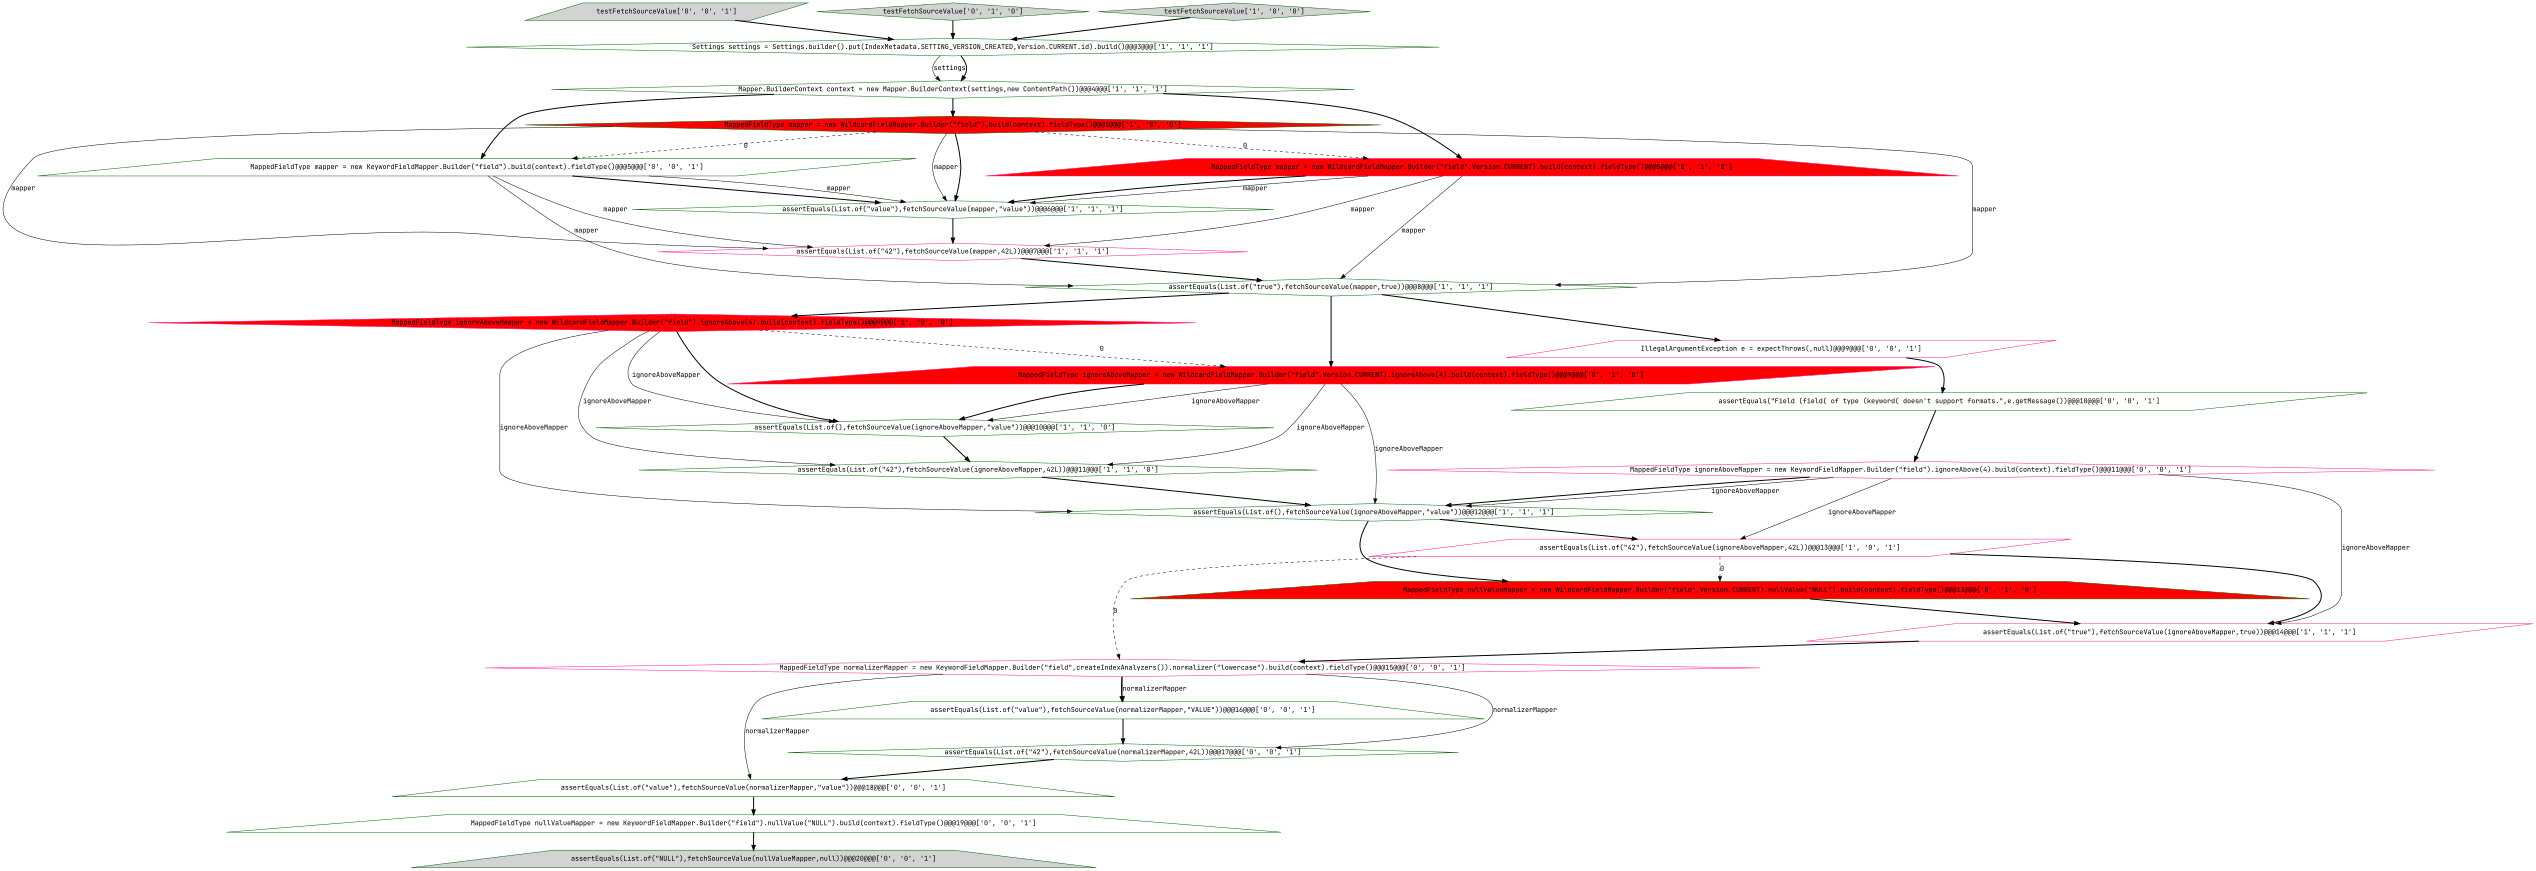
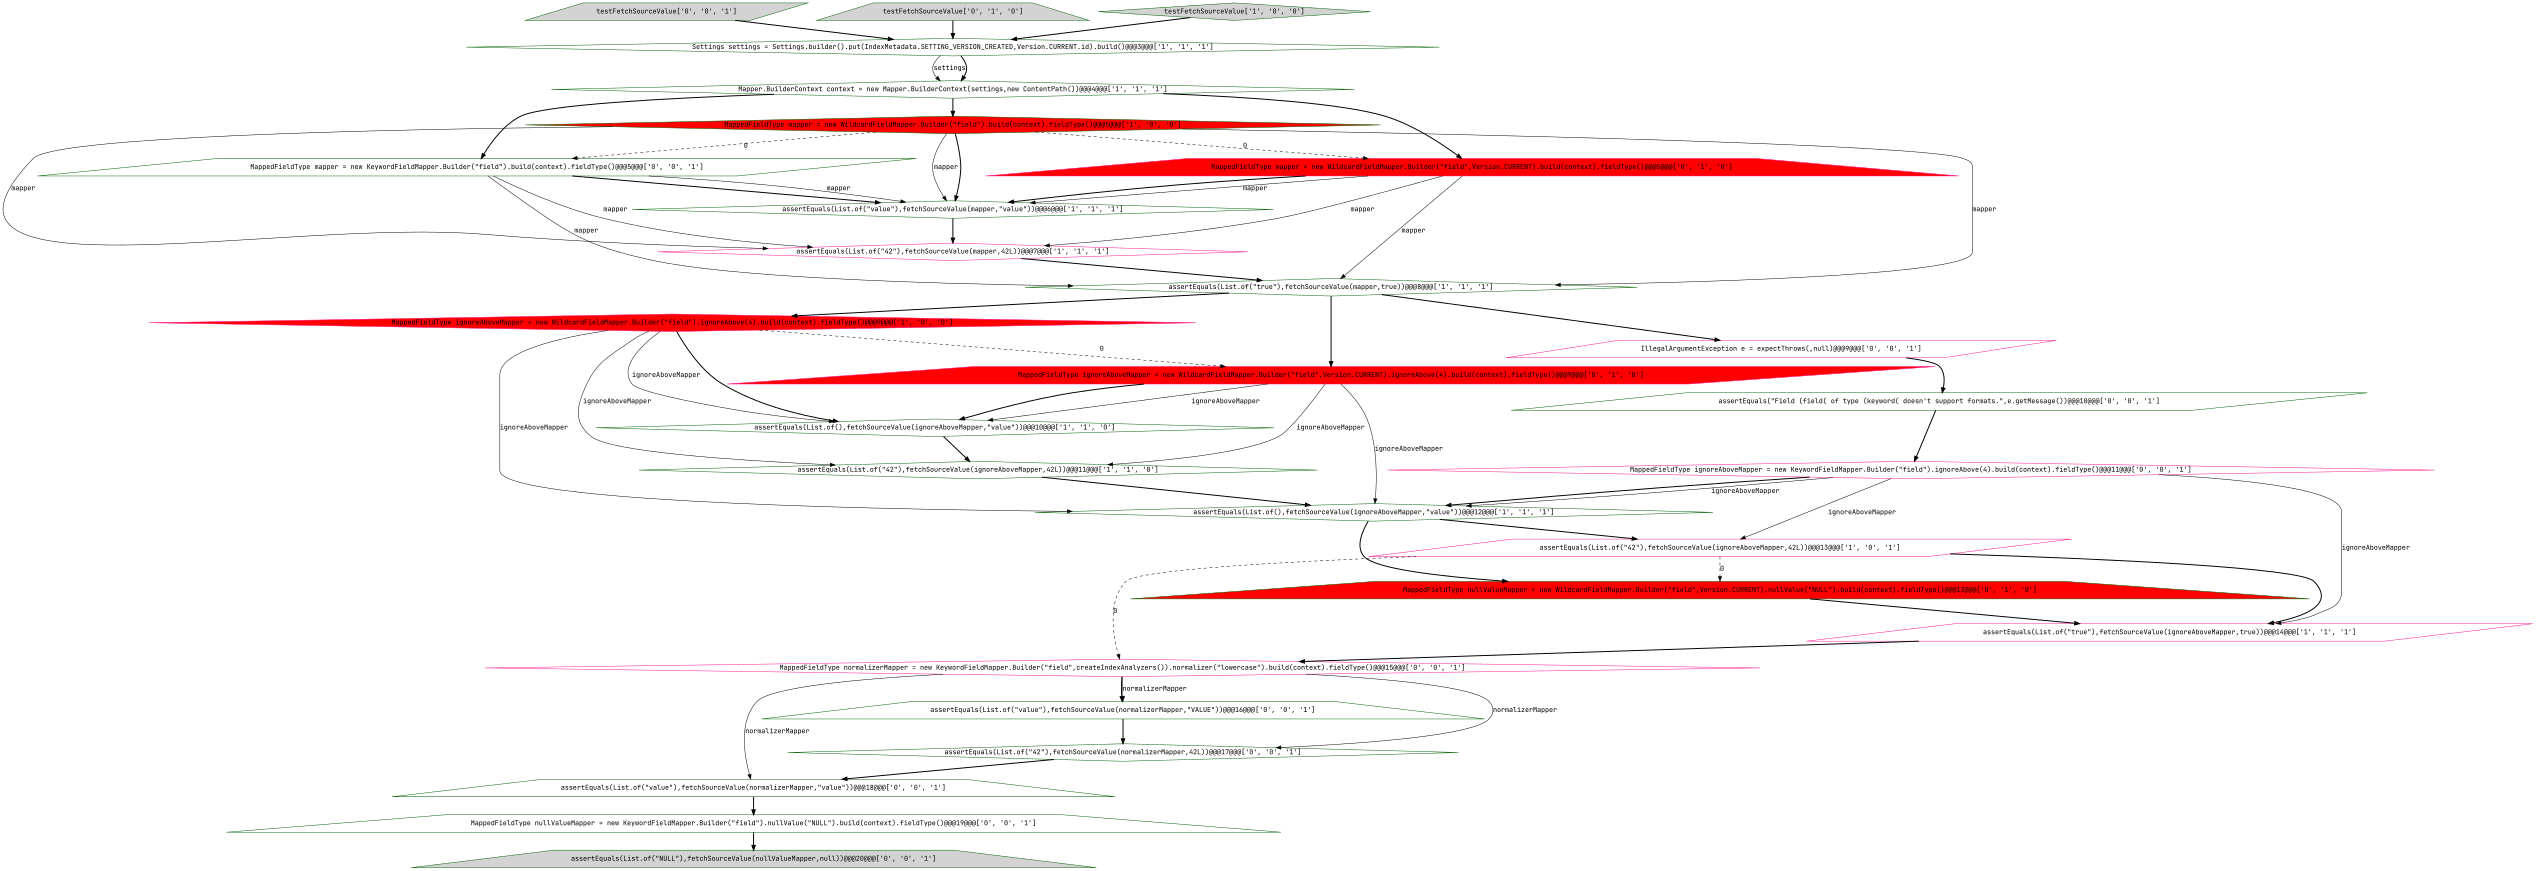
(953, 12) -> (953, 12)
